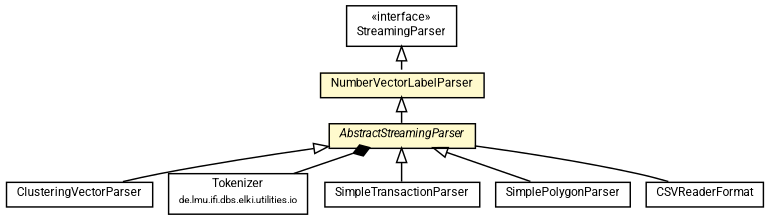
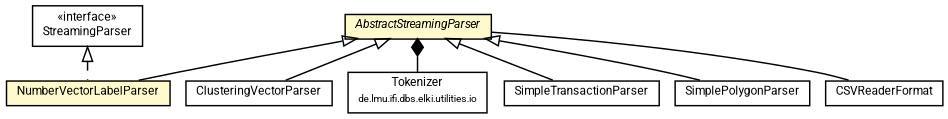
(402, 117) -> (240, 60)
